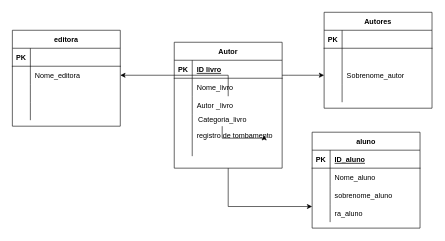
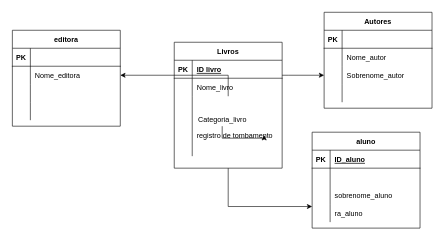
(228, 52) -> (228, 52)
none -> (387, 57)
(237, 105) -> none
(375, 177) -> none
